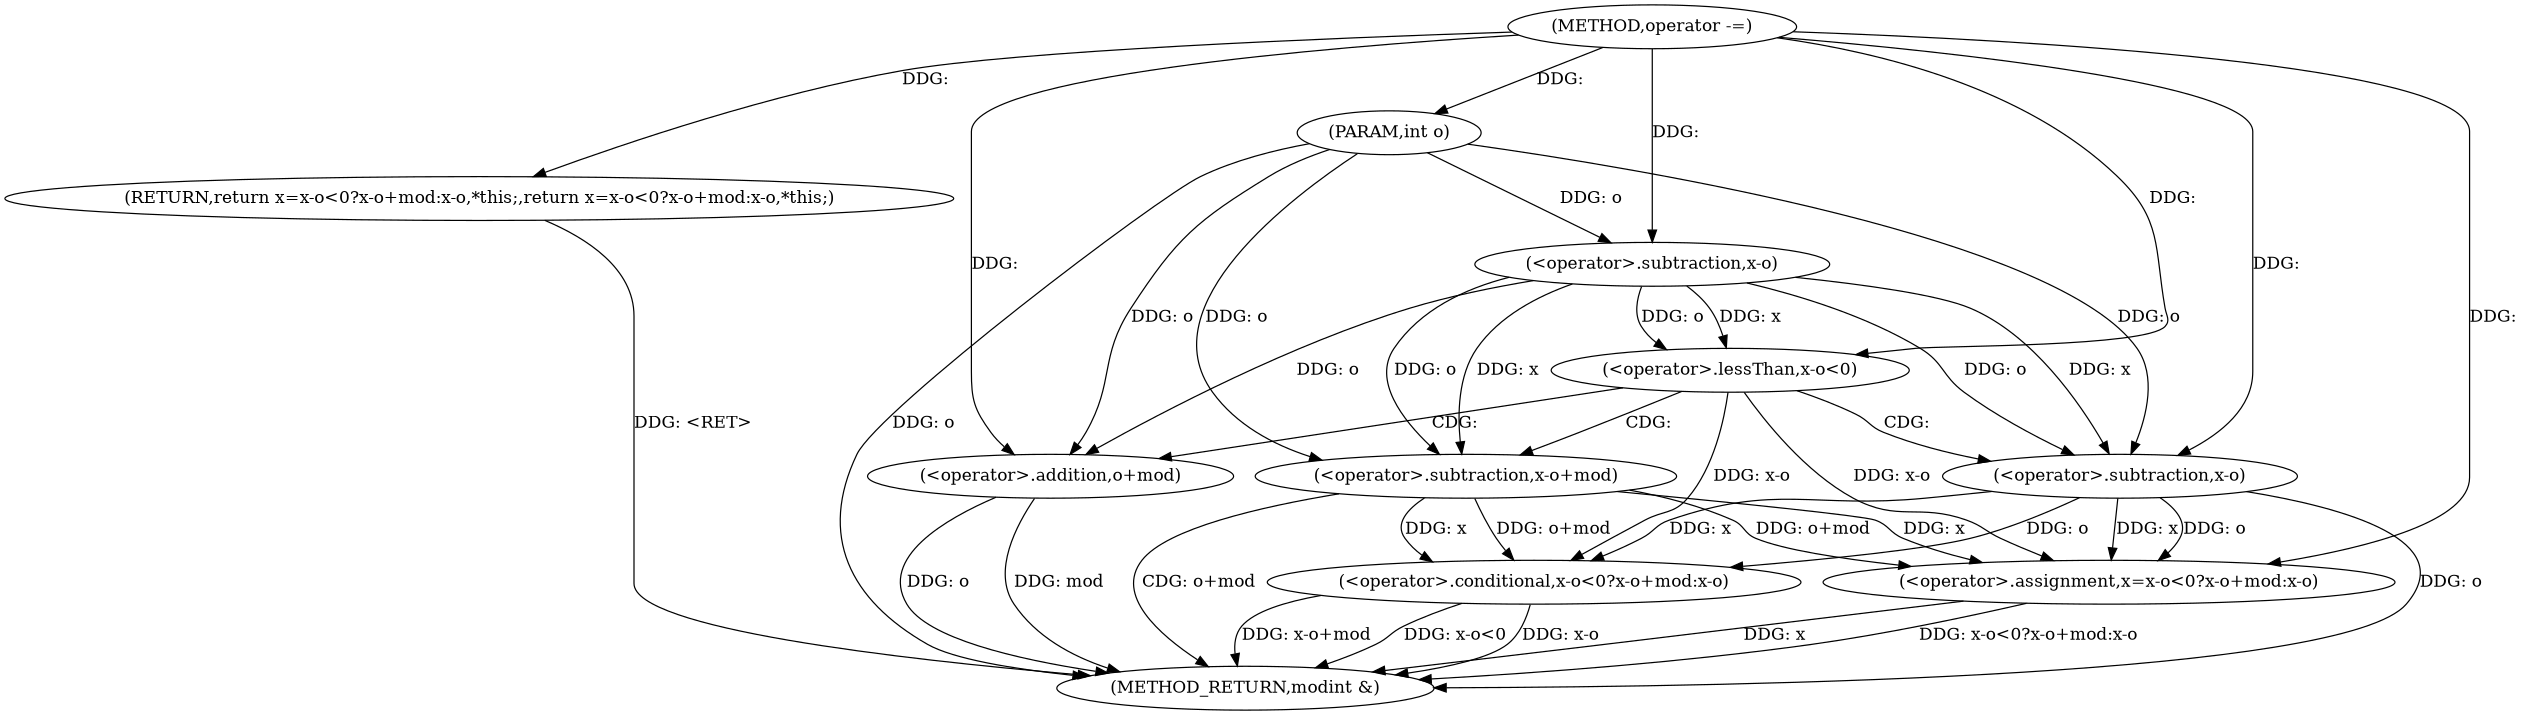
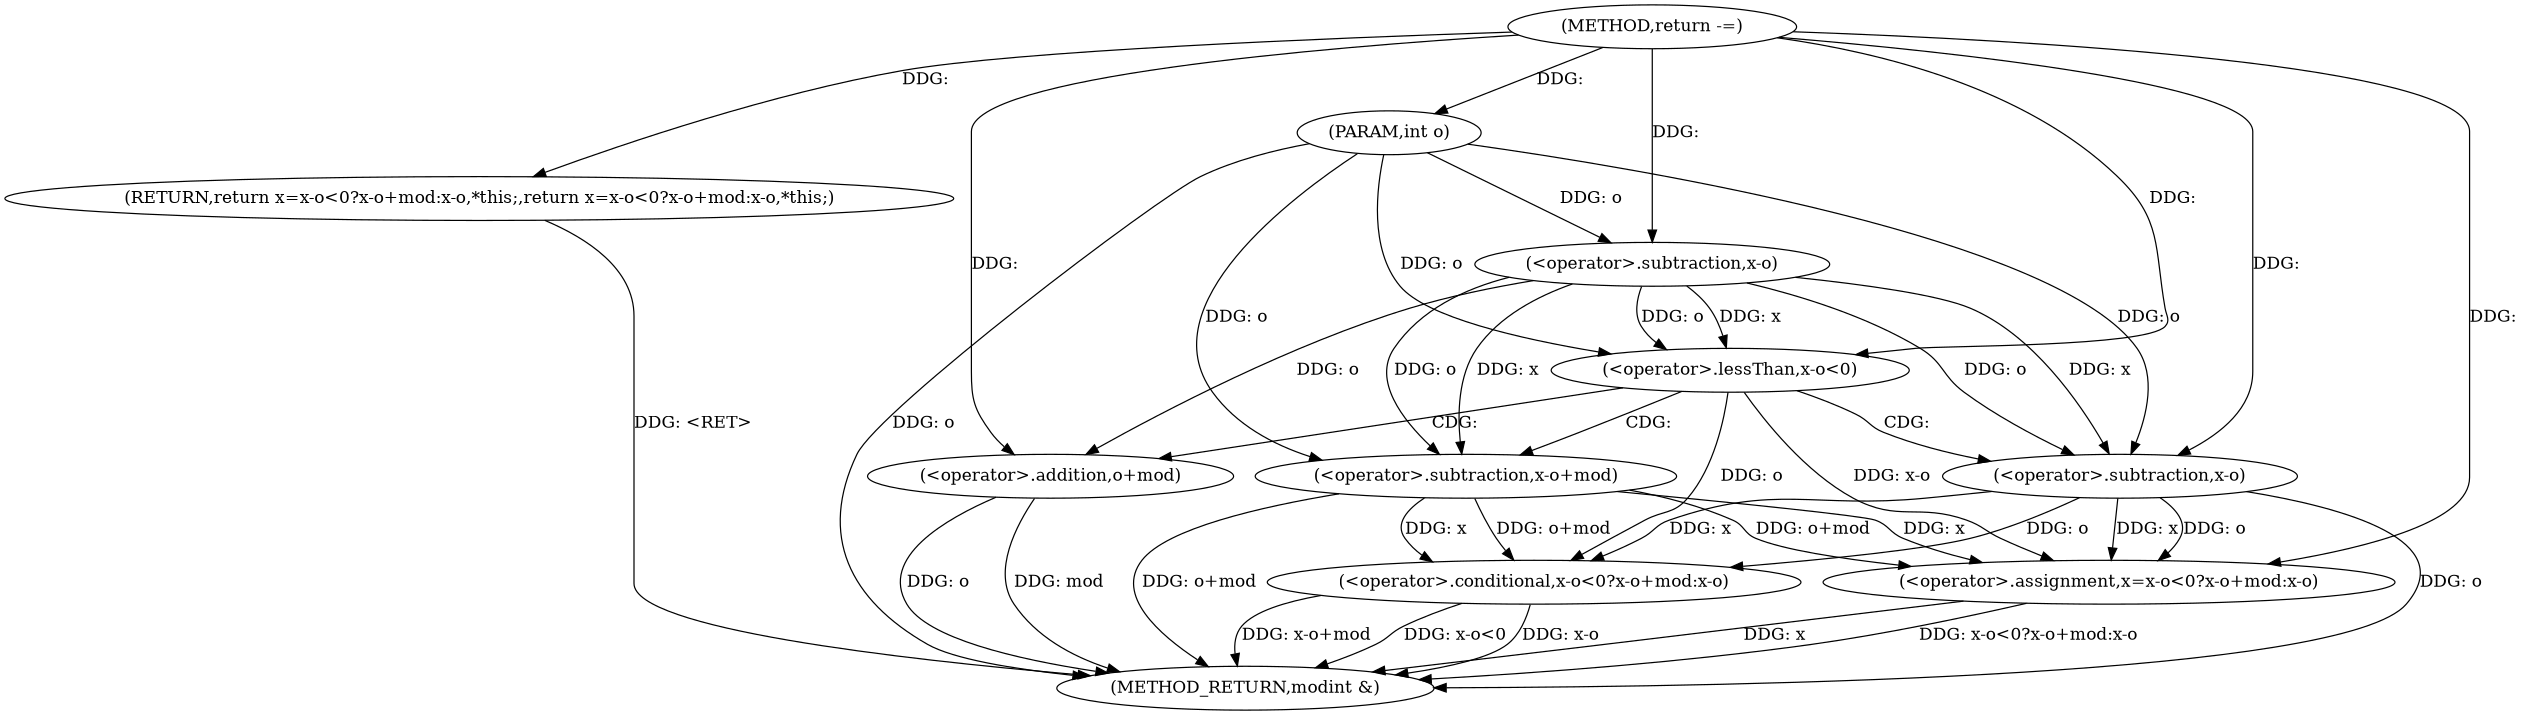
(1652, 27) -> (1652, 27)
(1163, 262) -> (1447, 314)
(1752, 476) -> (1752, 476)
(1199, 582) -> (1199, 582)
